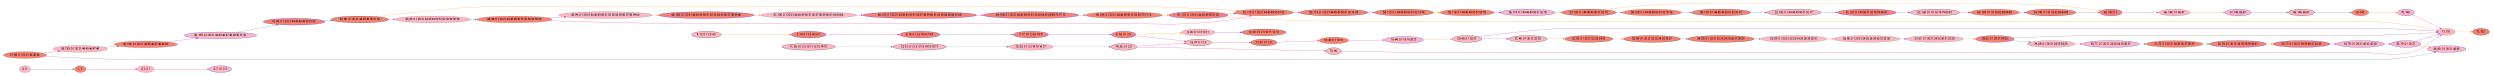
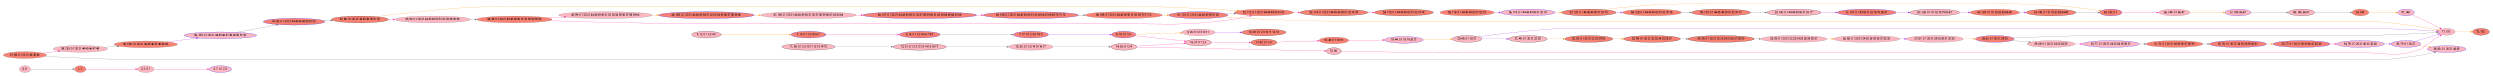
(1436, 12) -> none
(1124, 47) -> (1124, 47)
